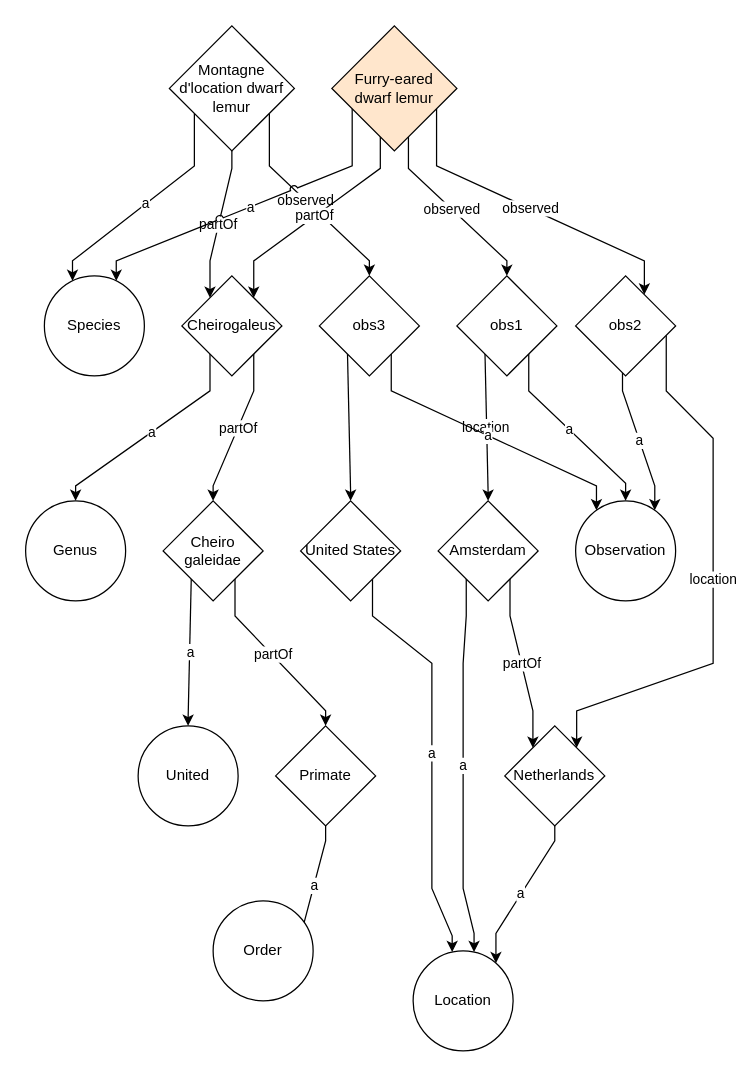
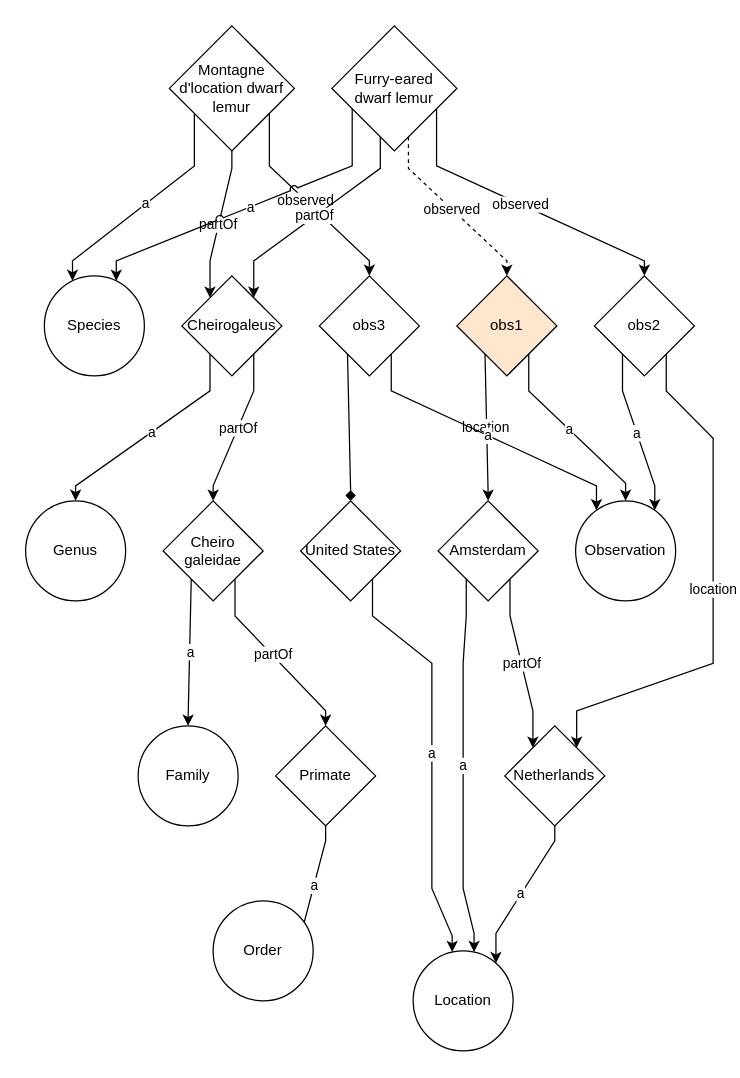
(394, 88) -> (394, 88)
(414, 174) -> (414, 174)
(507, 326) -> (507, 326)
(626, 326) -> (644, 326)
(351, 491) -> (351, 490)
(188, 776) -> (188, 776)
